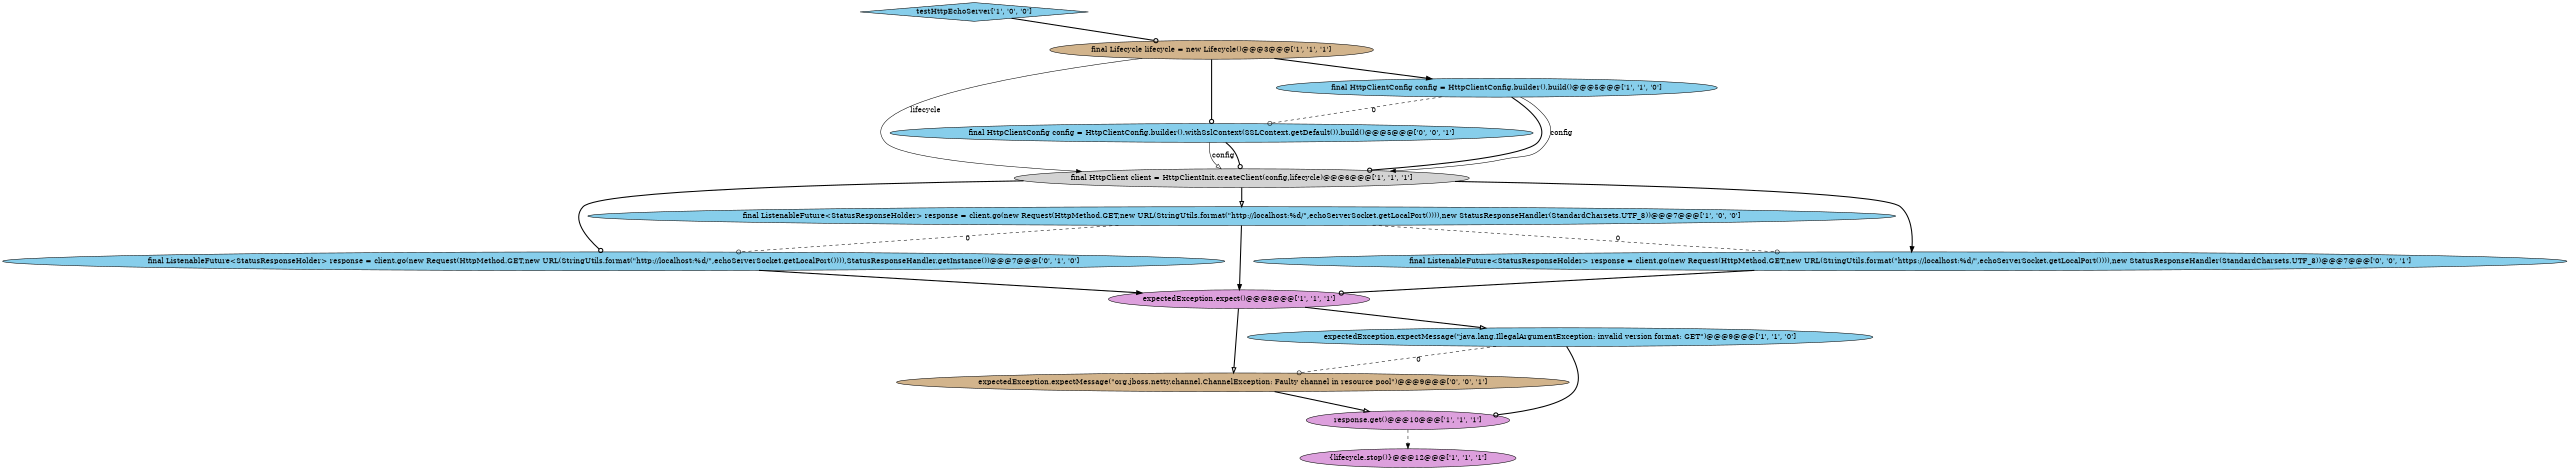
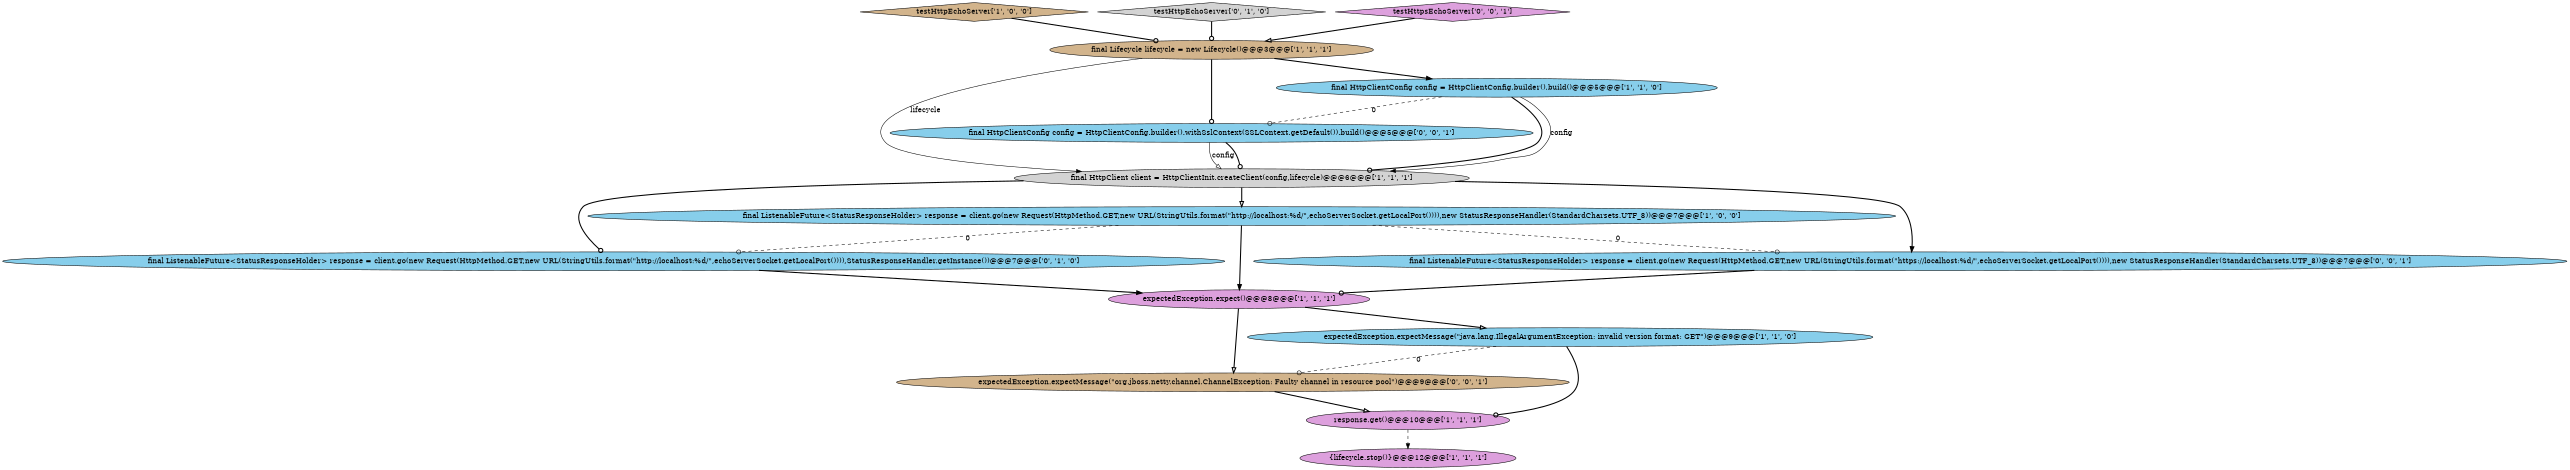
(974, 12) -> (974, 12)
none -> (1212, 12)
none -> (1453, 12)
